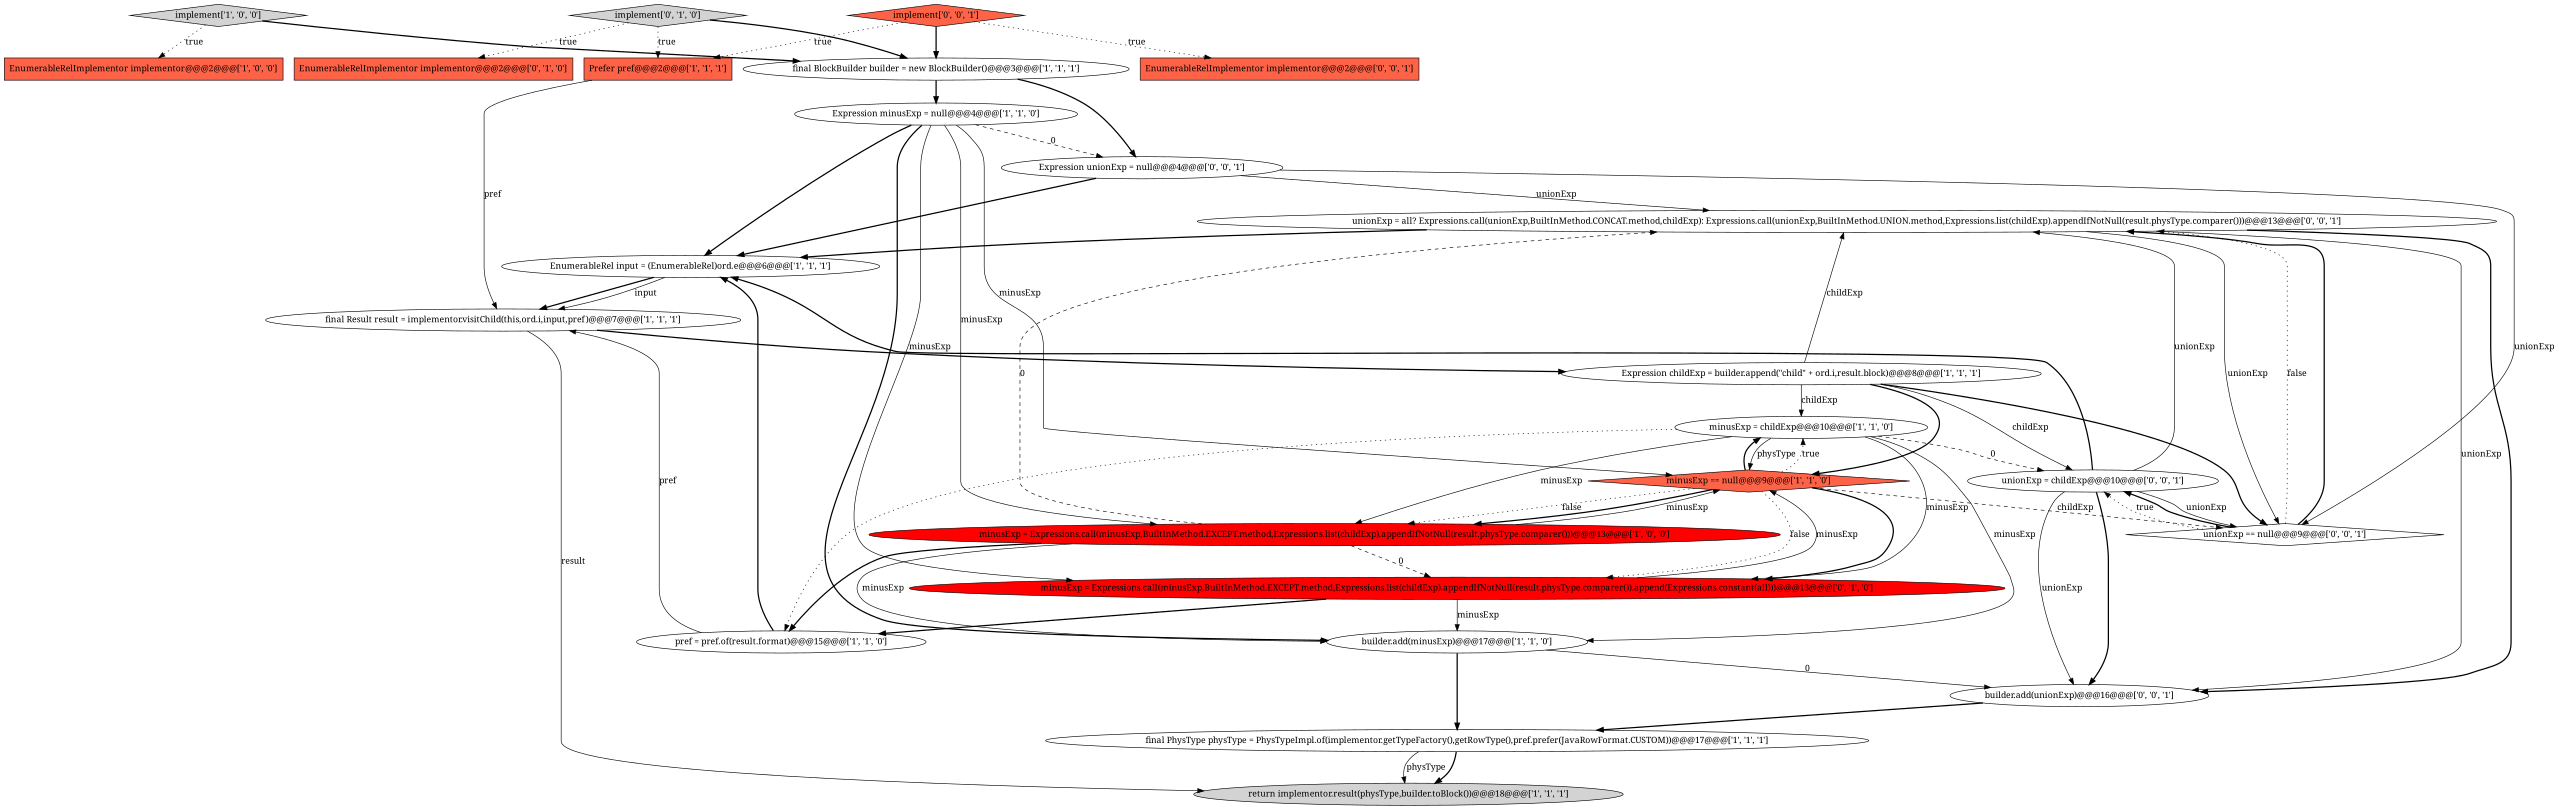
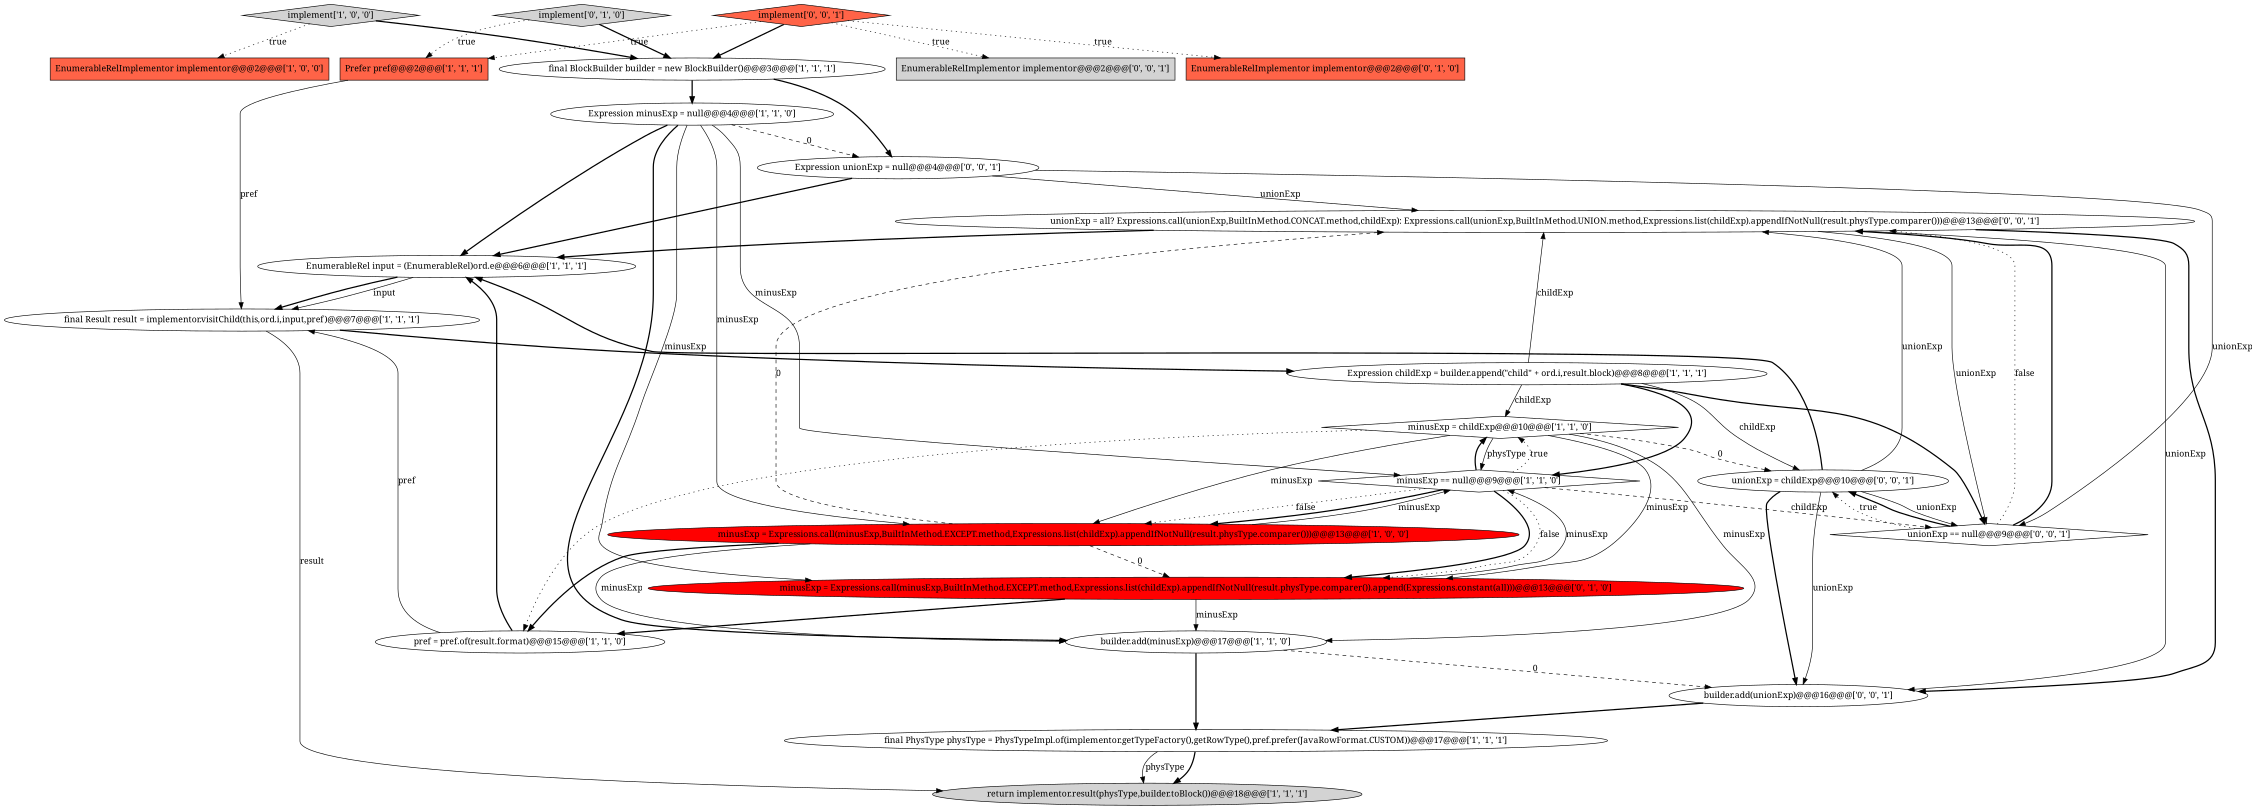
(557, 40) -> (1031, 39)
(1280, 69) -> (1036, 69)
(1801, 427) -> (1500, 427)
(1749, 481) -> (1479, 481)
(1765, 669) -> (1494, 669)
